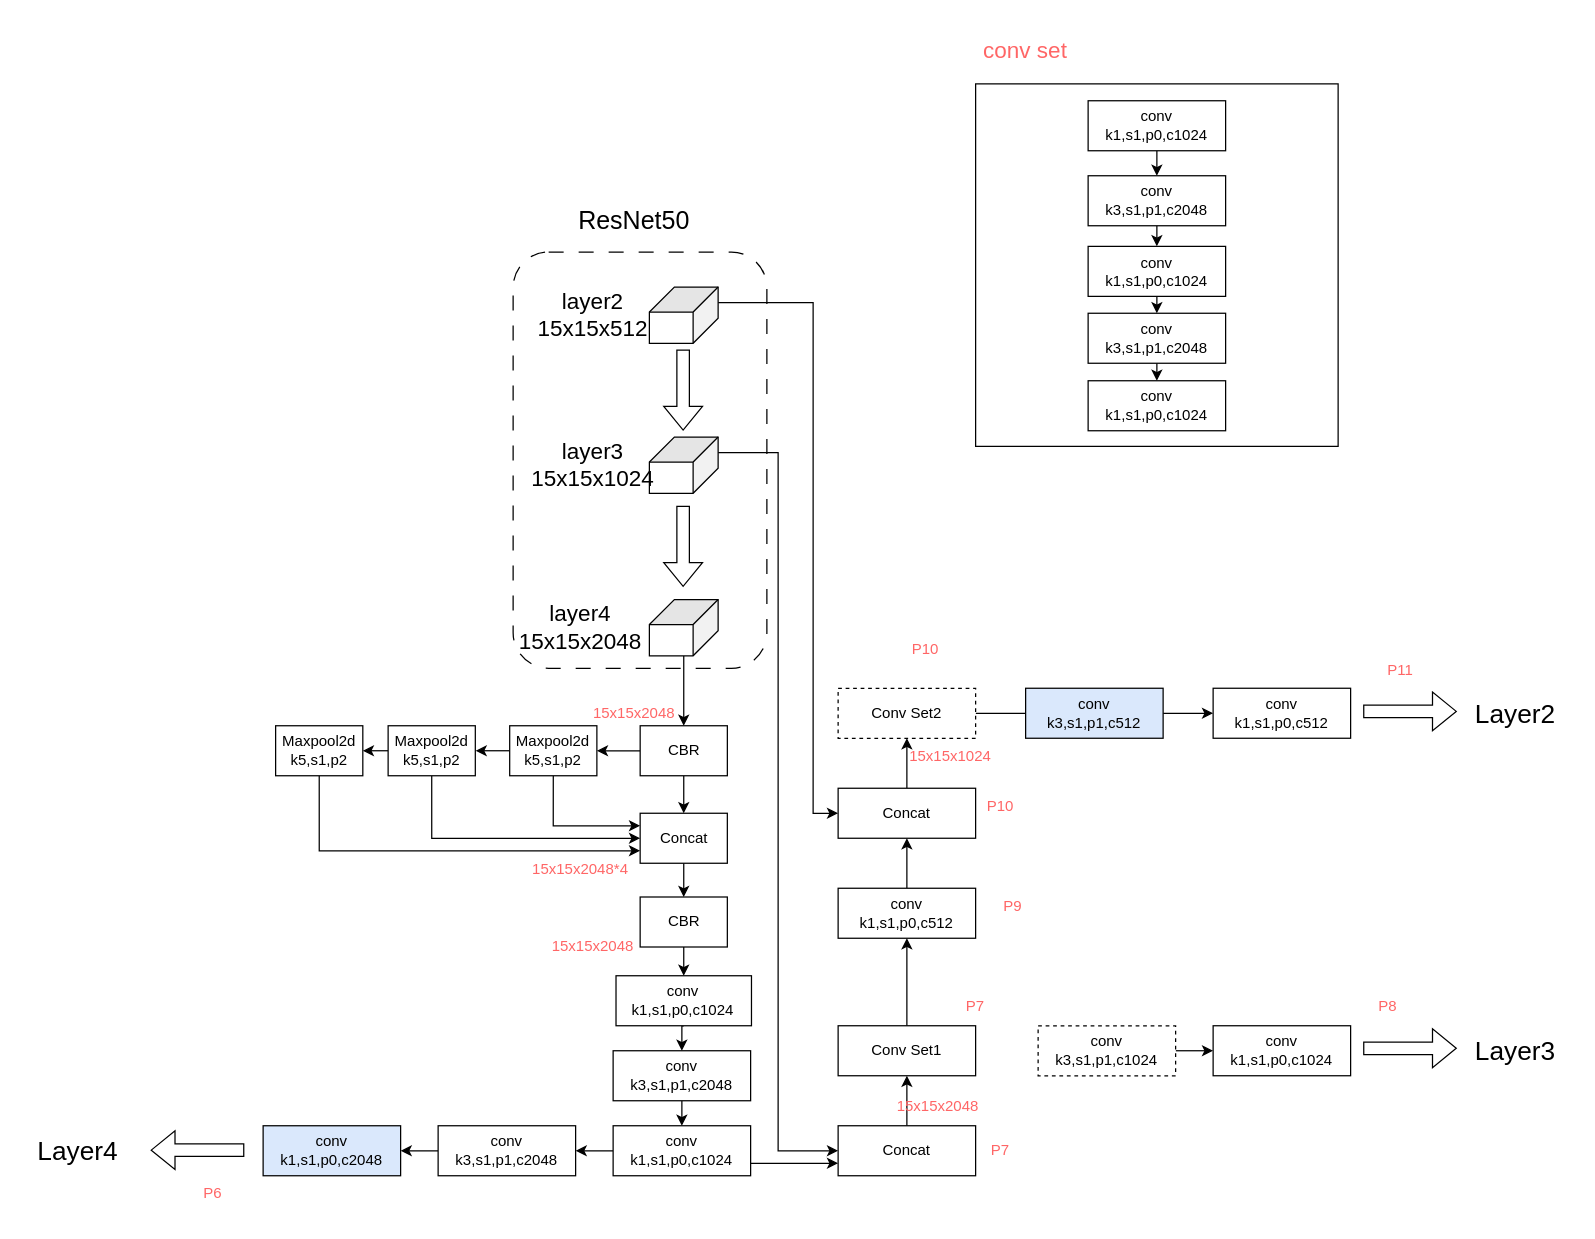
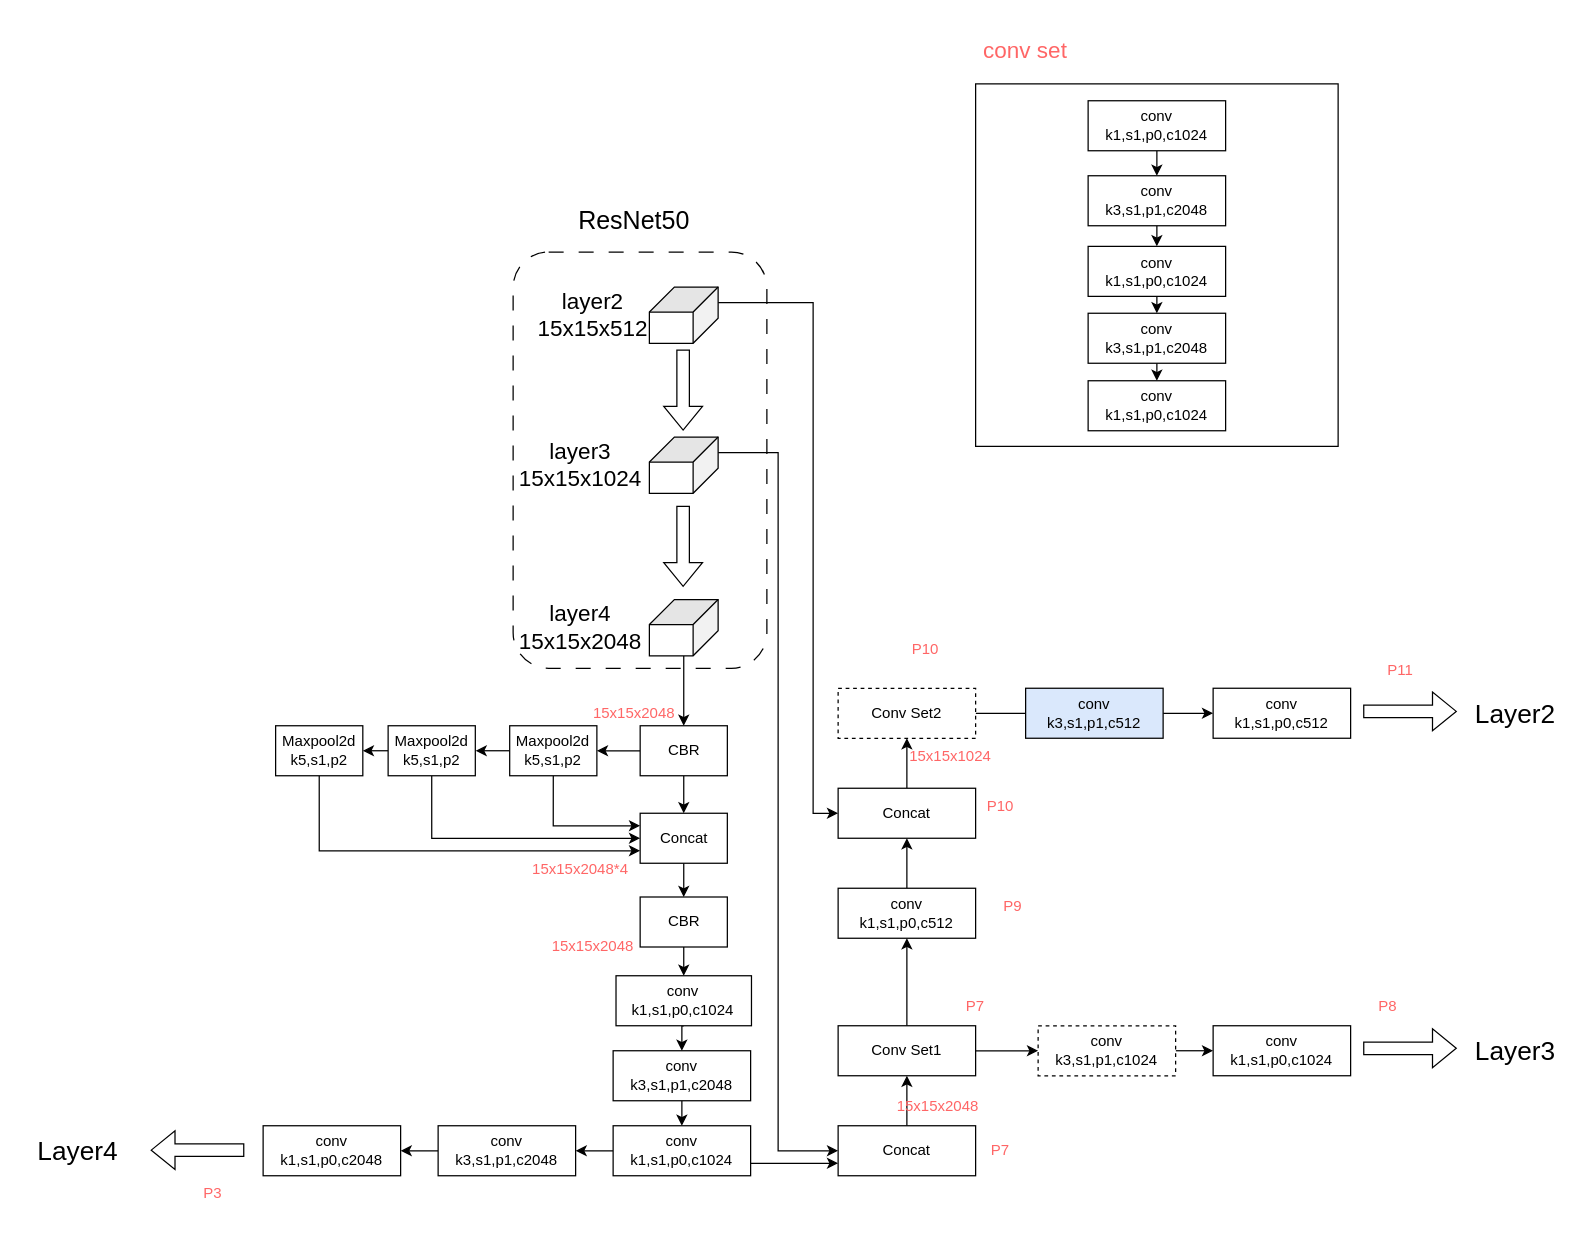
(593, 465) -> (581, 465)
none -> (1003, 1051)
(332, 1151) -> (332, 1151)
(213, 1193) -> (213, 1193)
